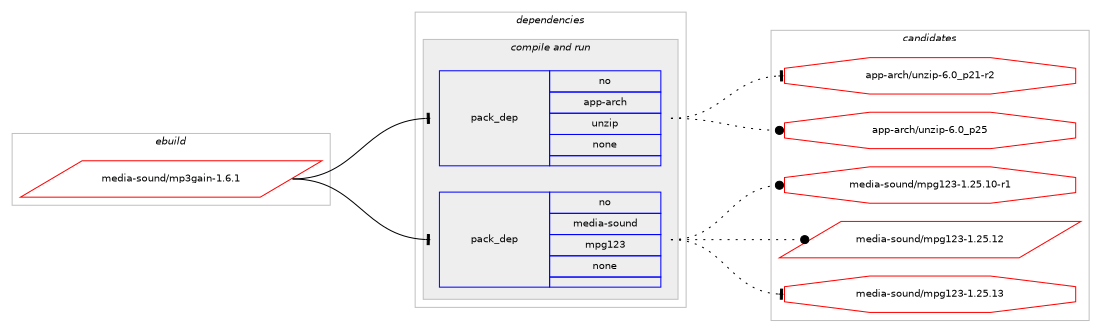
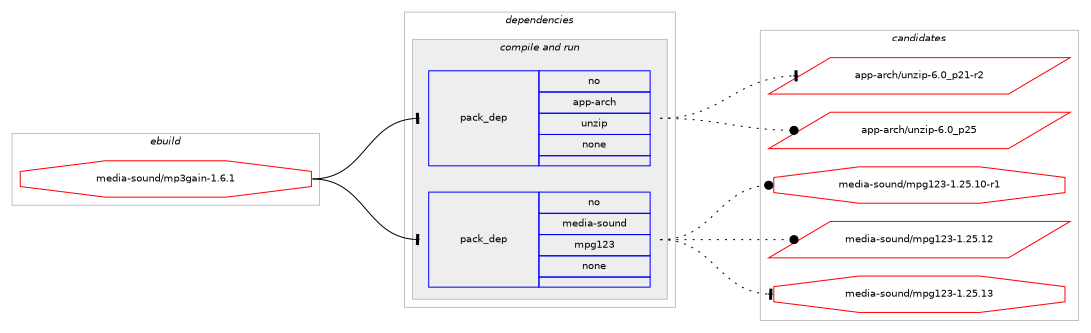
(930, 76) -> (919, 76)
(930, 130) -> (919, 130)
(171, 179) -> (166, 179)
